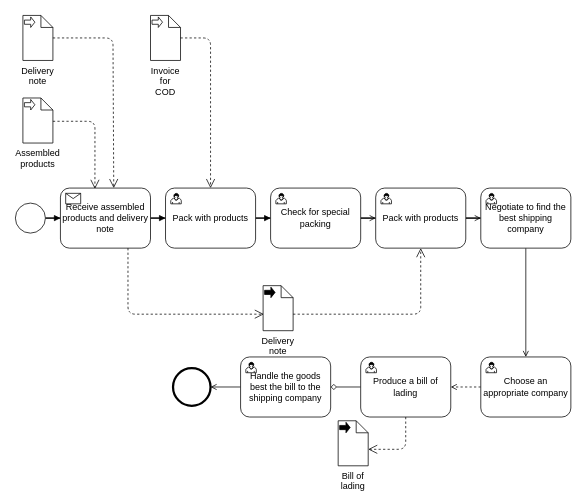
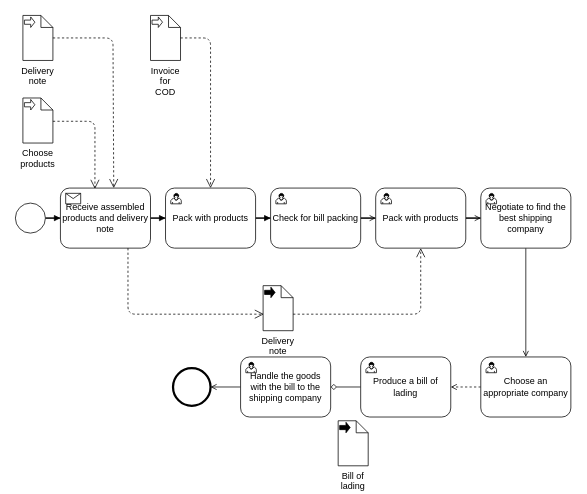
(38, 170) -> (38, 164)
(315, 218) -> (315, 218)
(285, 387) -> (285, 387)
(402, 448) -> none
